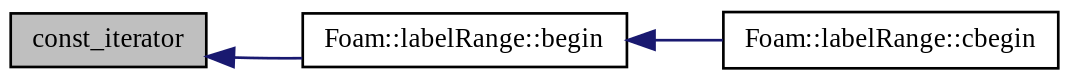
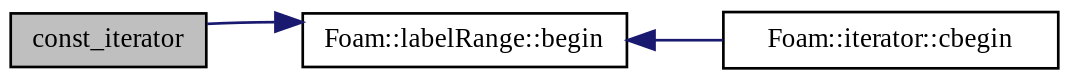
(891, 40) -> (891, 40)
(268, 58) -> (241, 23)
